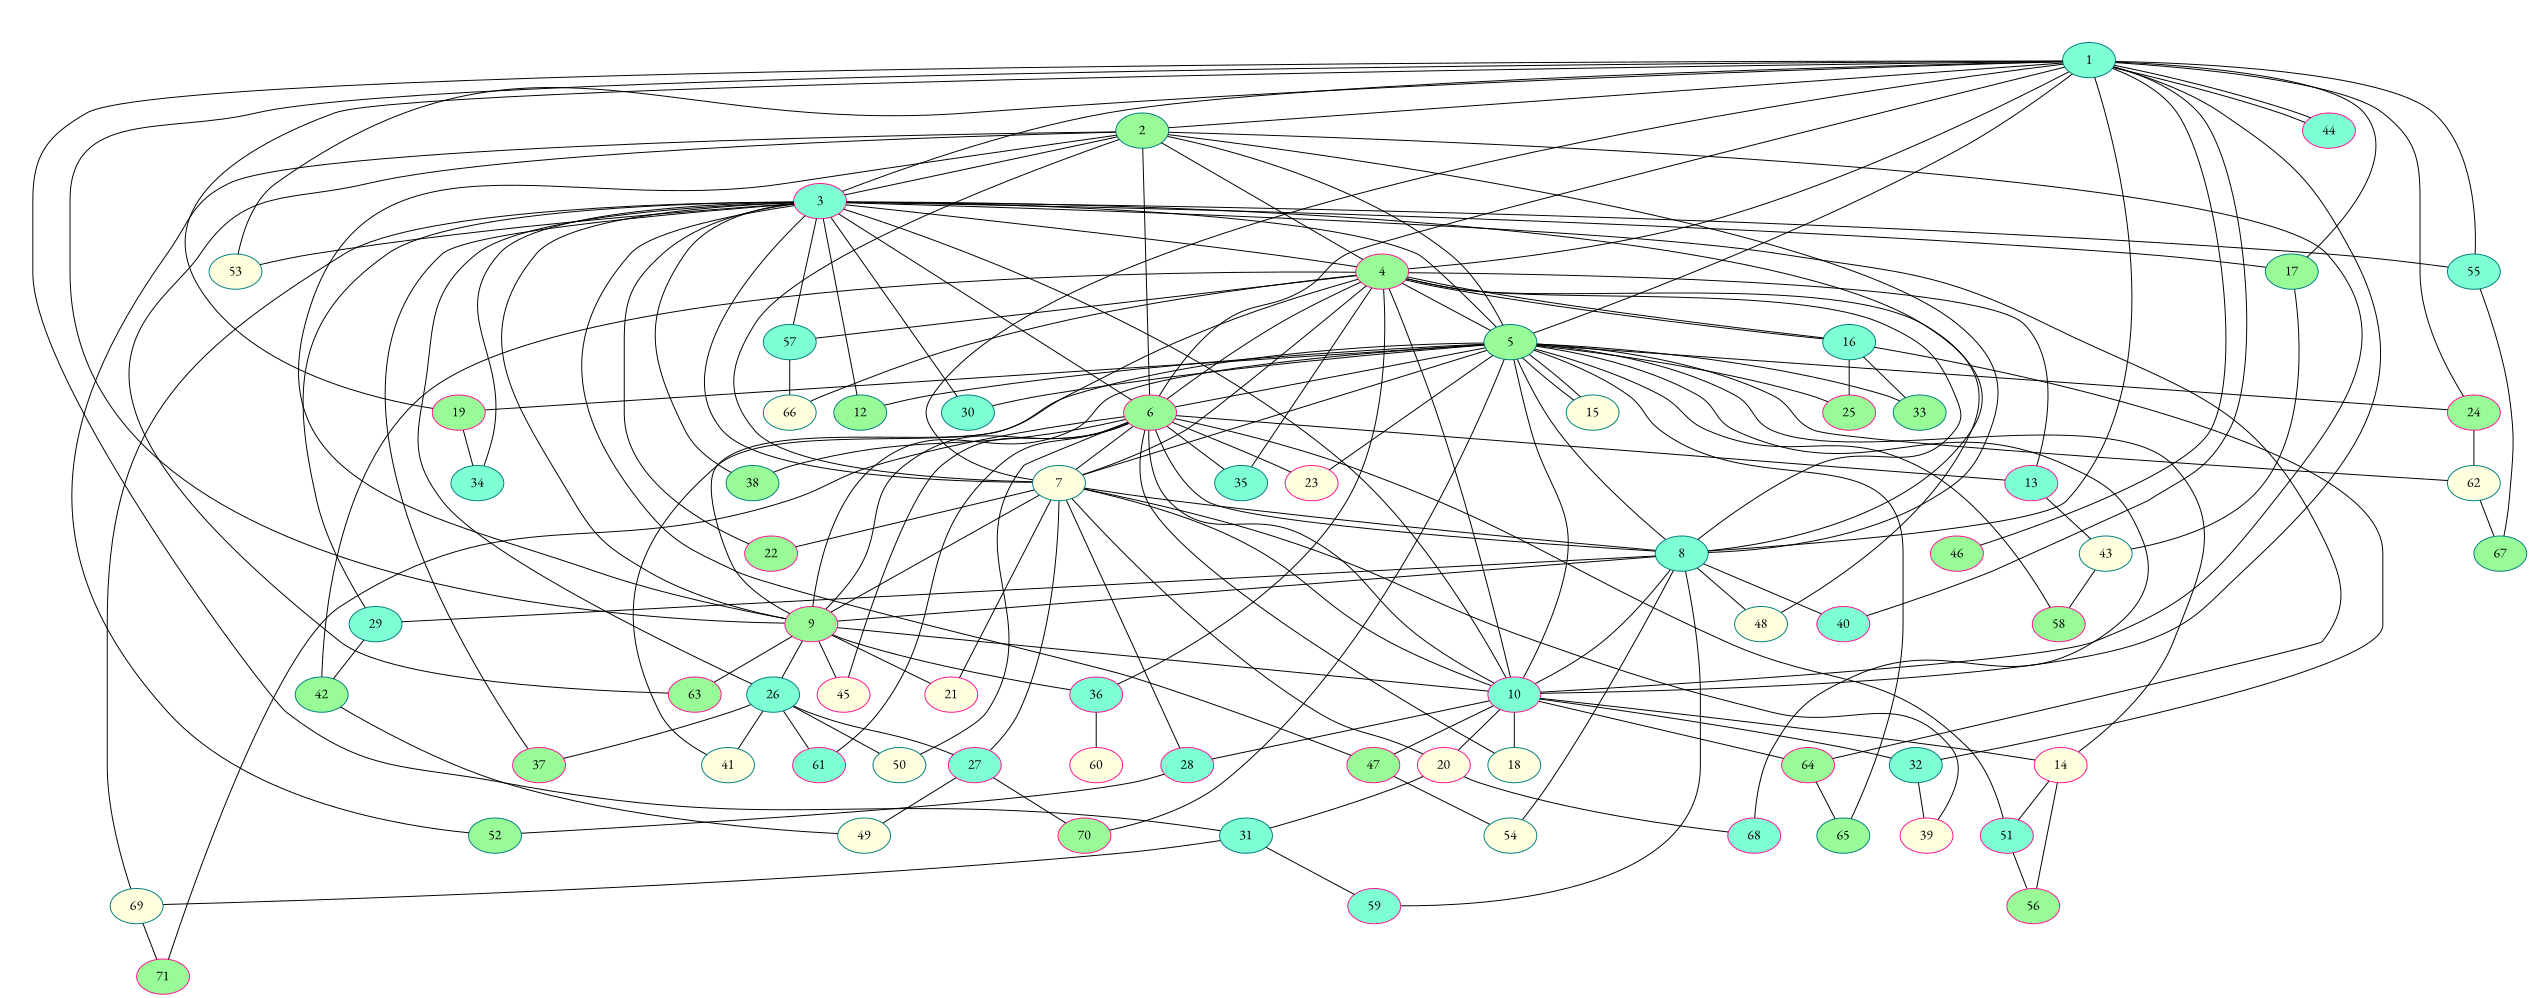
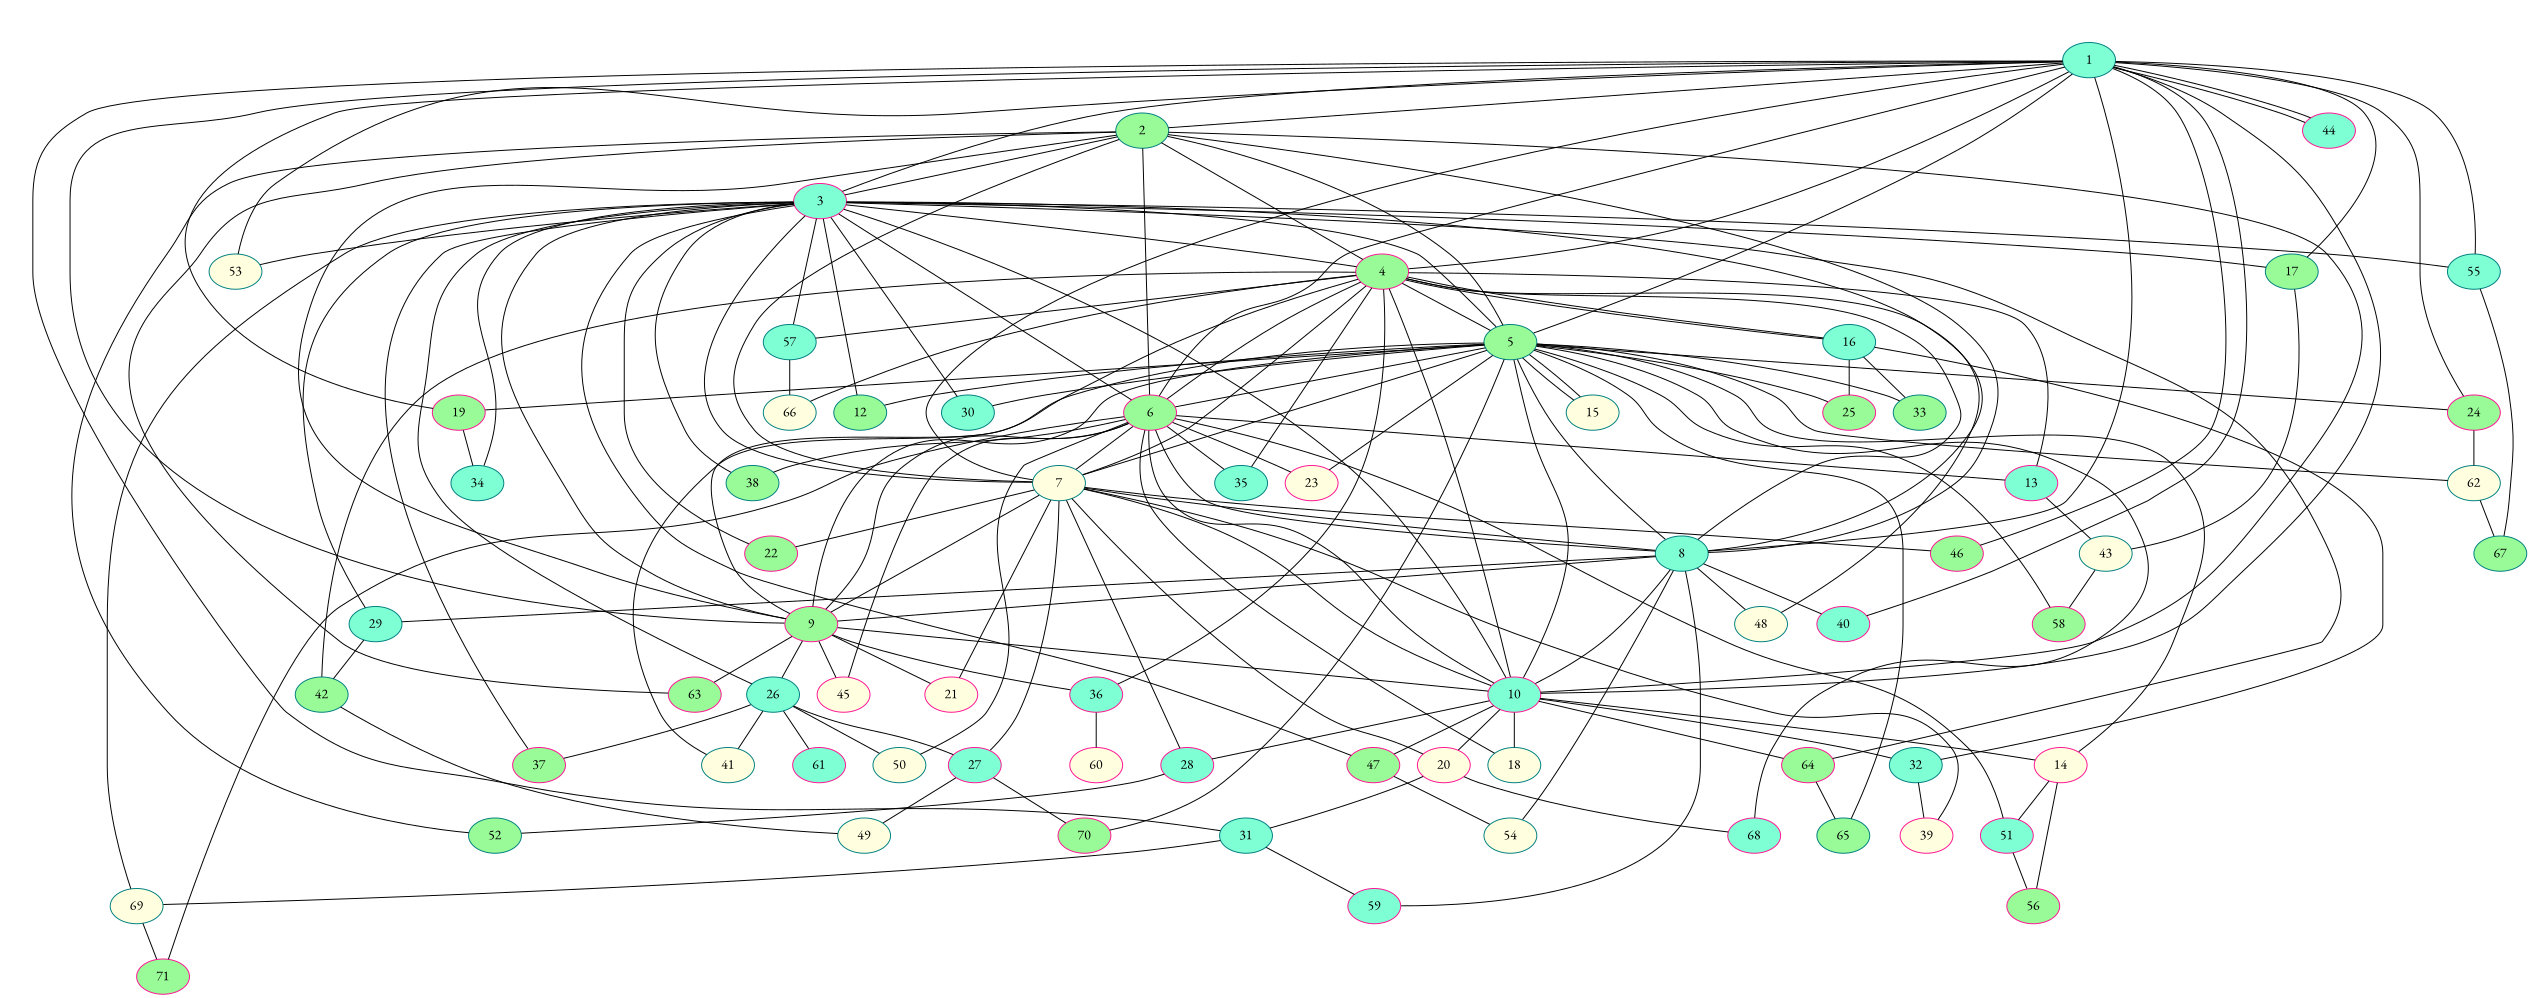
none -> (1507, 523)
(947, 536) -> none
